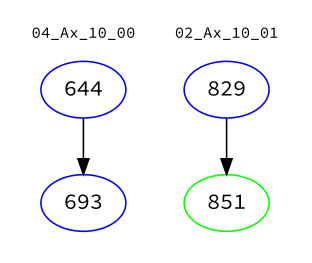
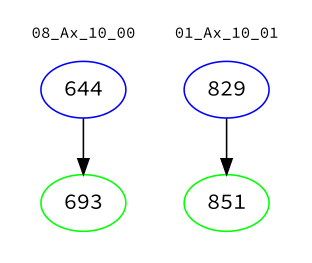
(84, 34) -> (84, 34)
(227, 34) -> (227, 34)
(83, 203) -> (83, 203)
